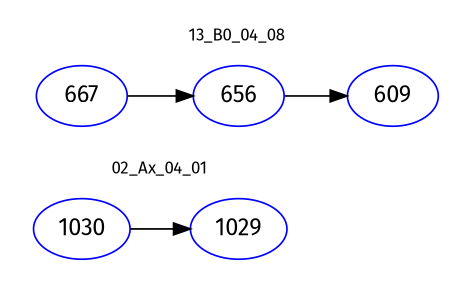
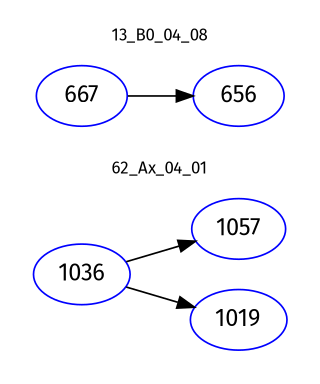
(393, 96) -> none
(160, 169) -> (160, 169)
(82, 229) -> (82, 274)
(239, 229) -> (239, 320)
none -> (239, 229)
